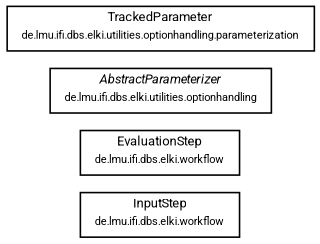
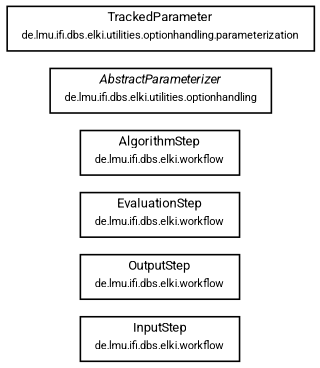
none -> (160, 153)
none -> (160, 277)
